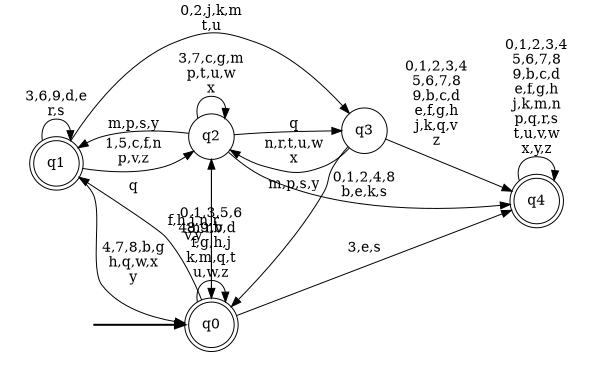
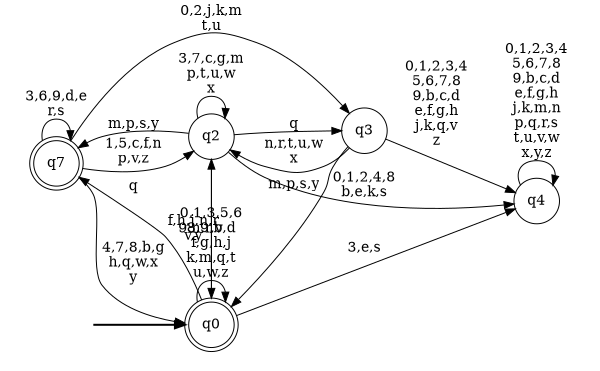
(56, 163) -> (56, 163)
(537, 201) -> (537, 201)
(201, 229) -> (201, 229)
